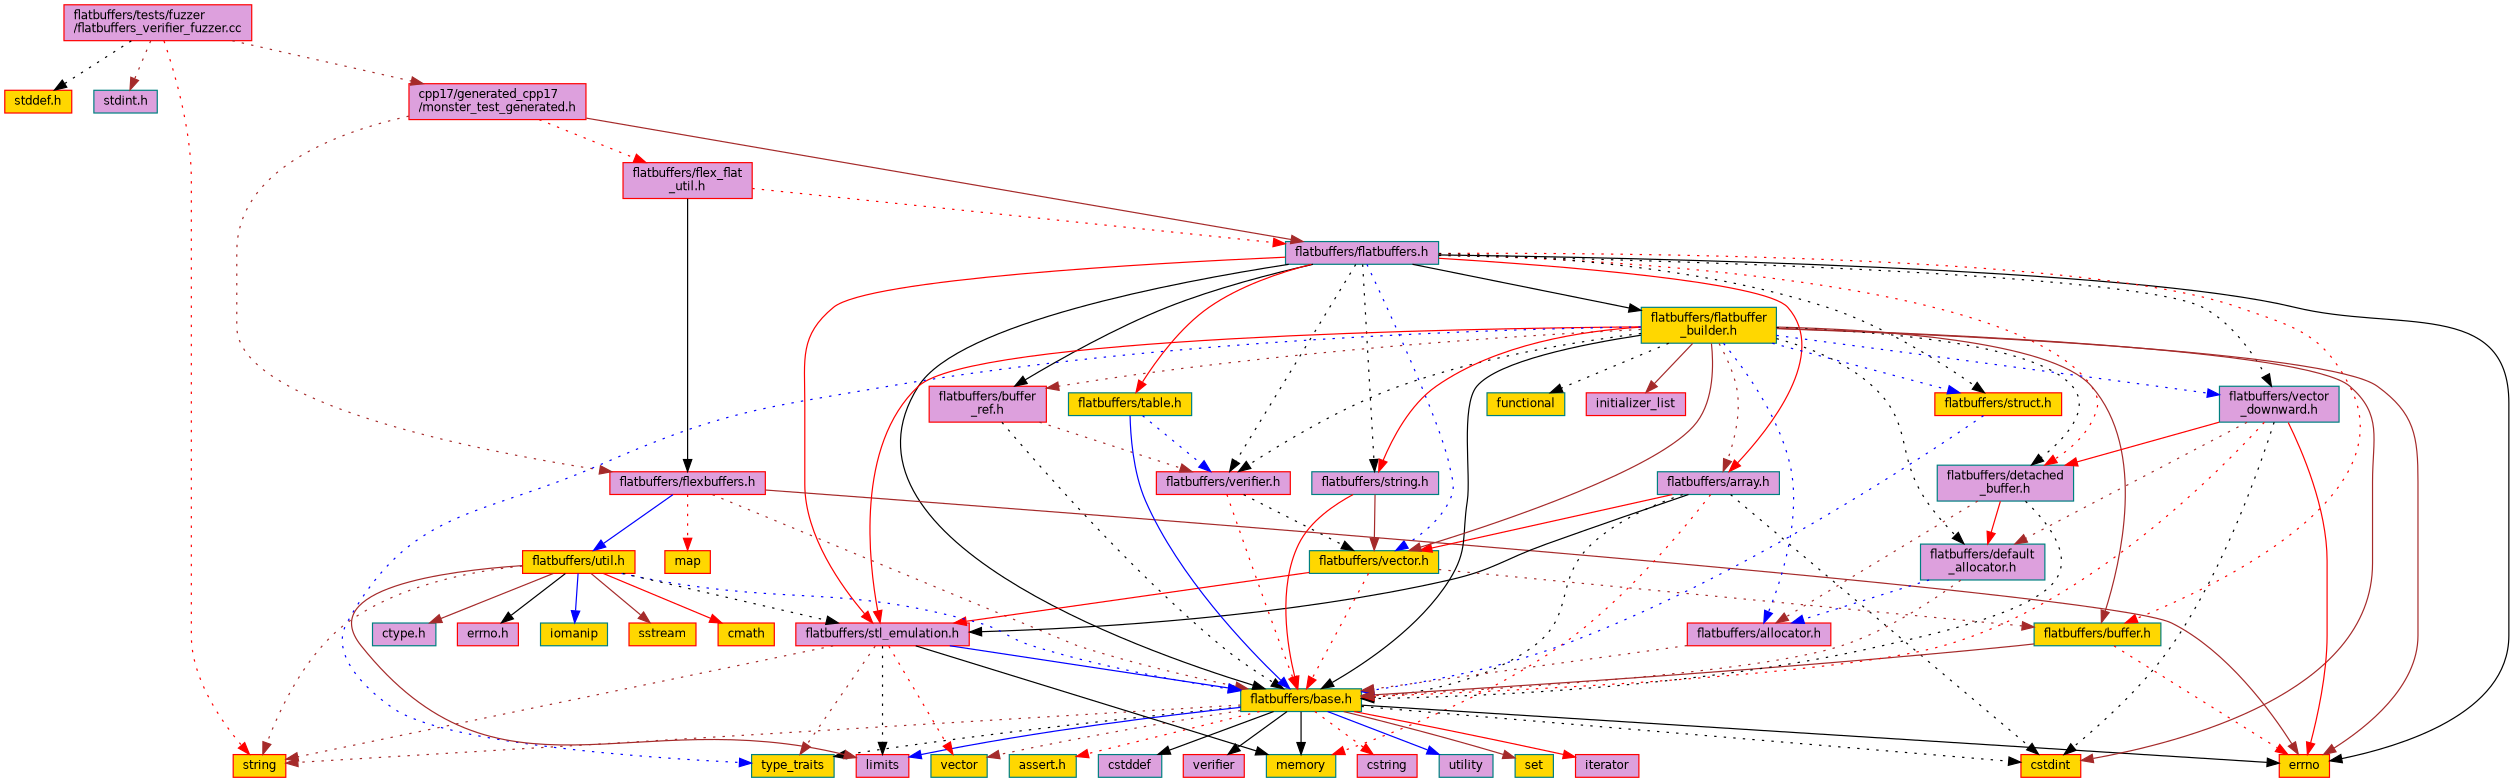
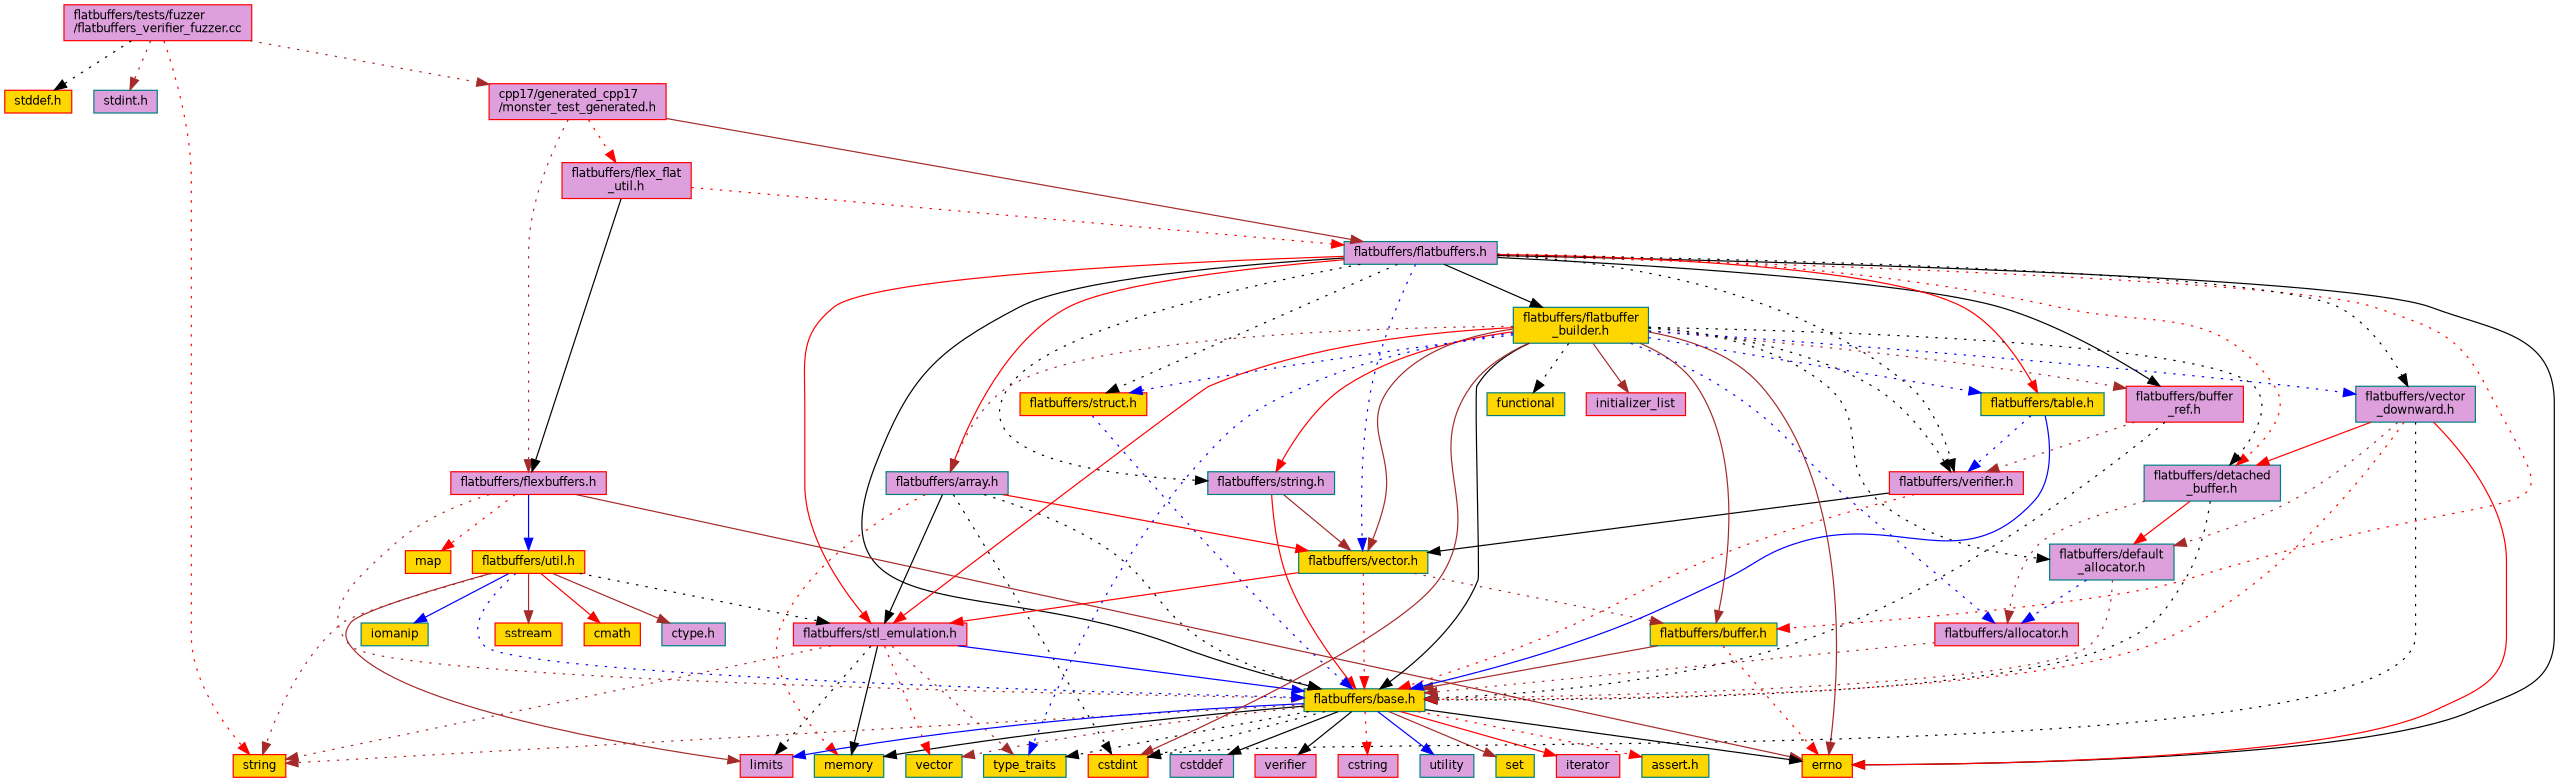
none -> (1753, 355)
(1293, 520) -> (1664, 522)
(488, 634) -> none
